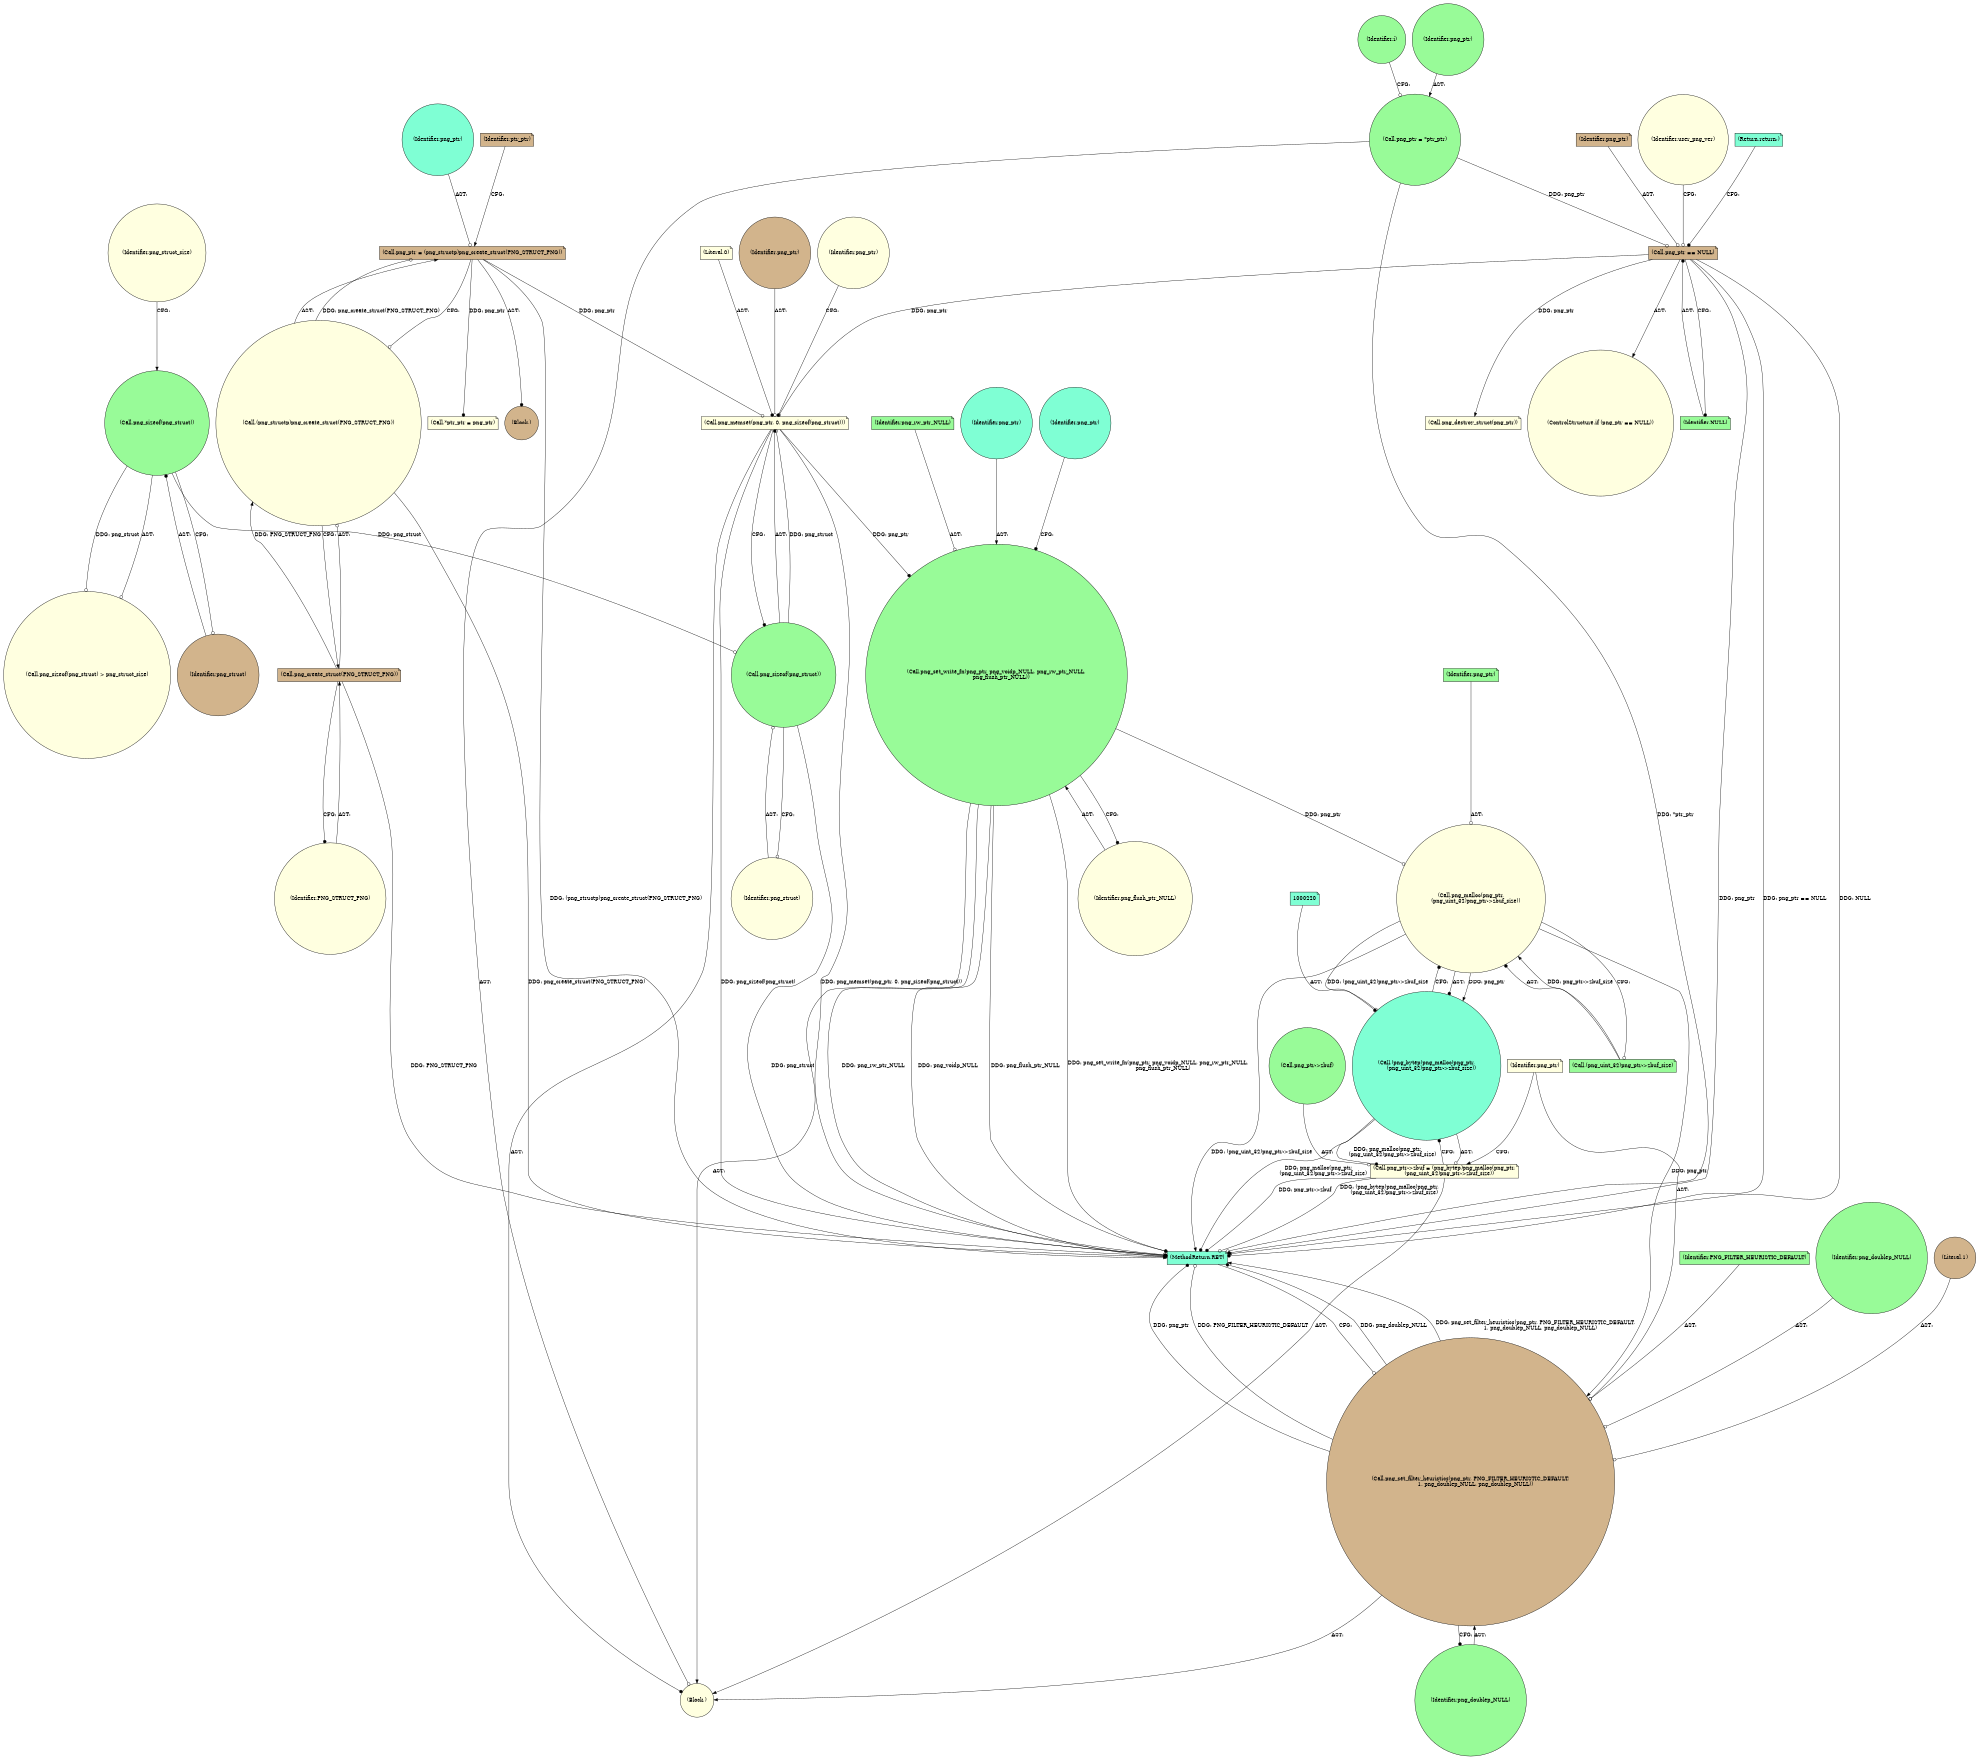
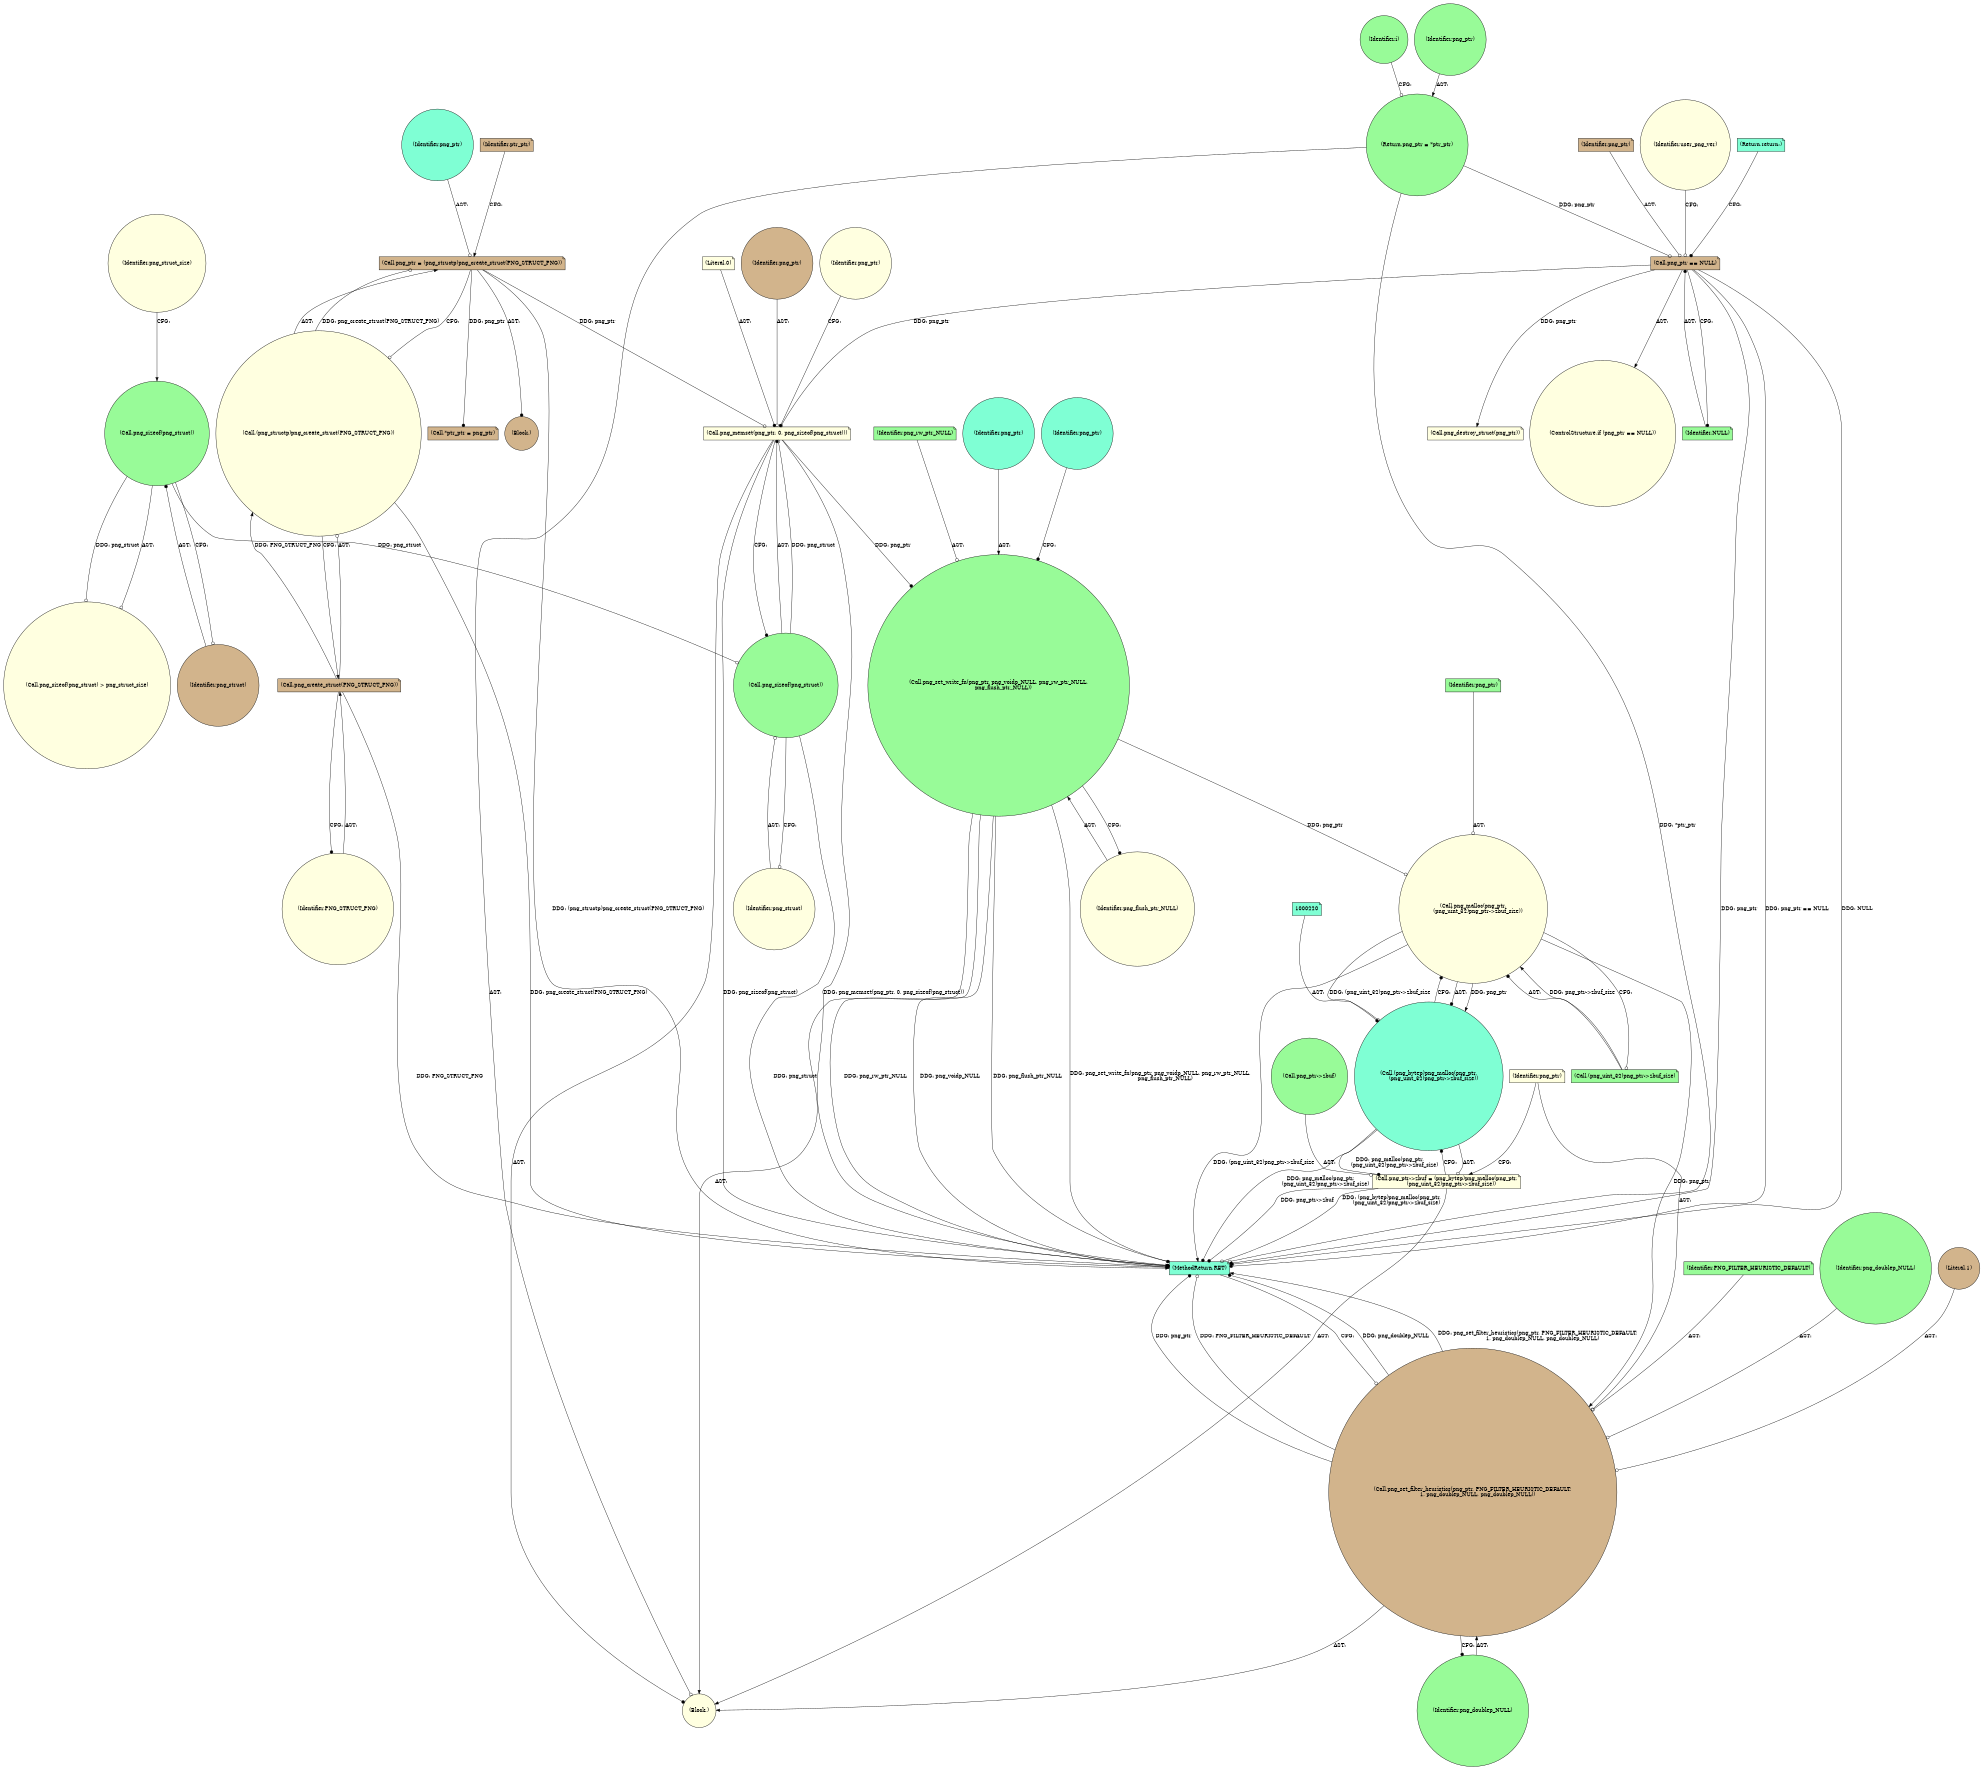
(1415, 140) -> (1417, 145)
(463, 423) -> (463, 433)
